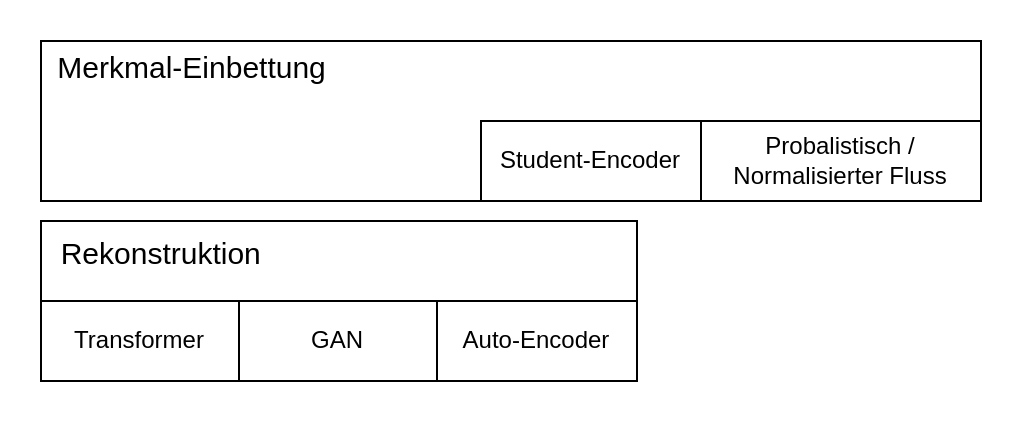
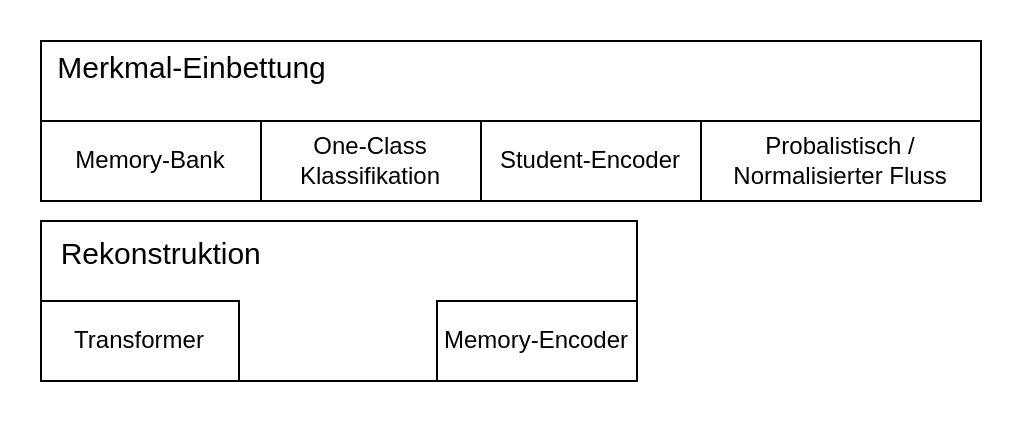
none -> (151, 161)
none -> (371, 161)
(338, 341) -> none
(537, 341) -> (537, 341)
